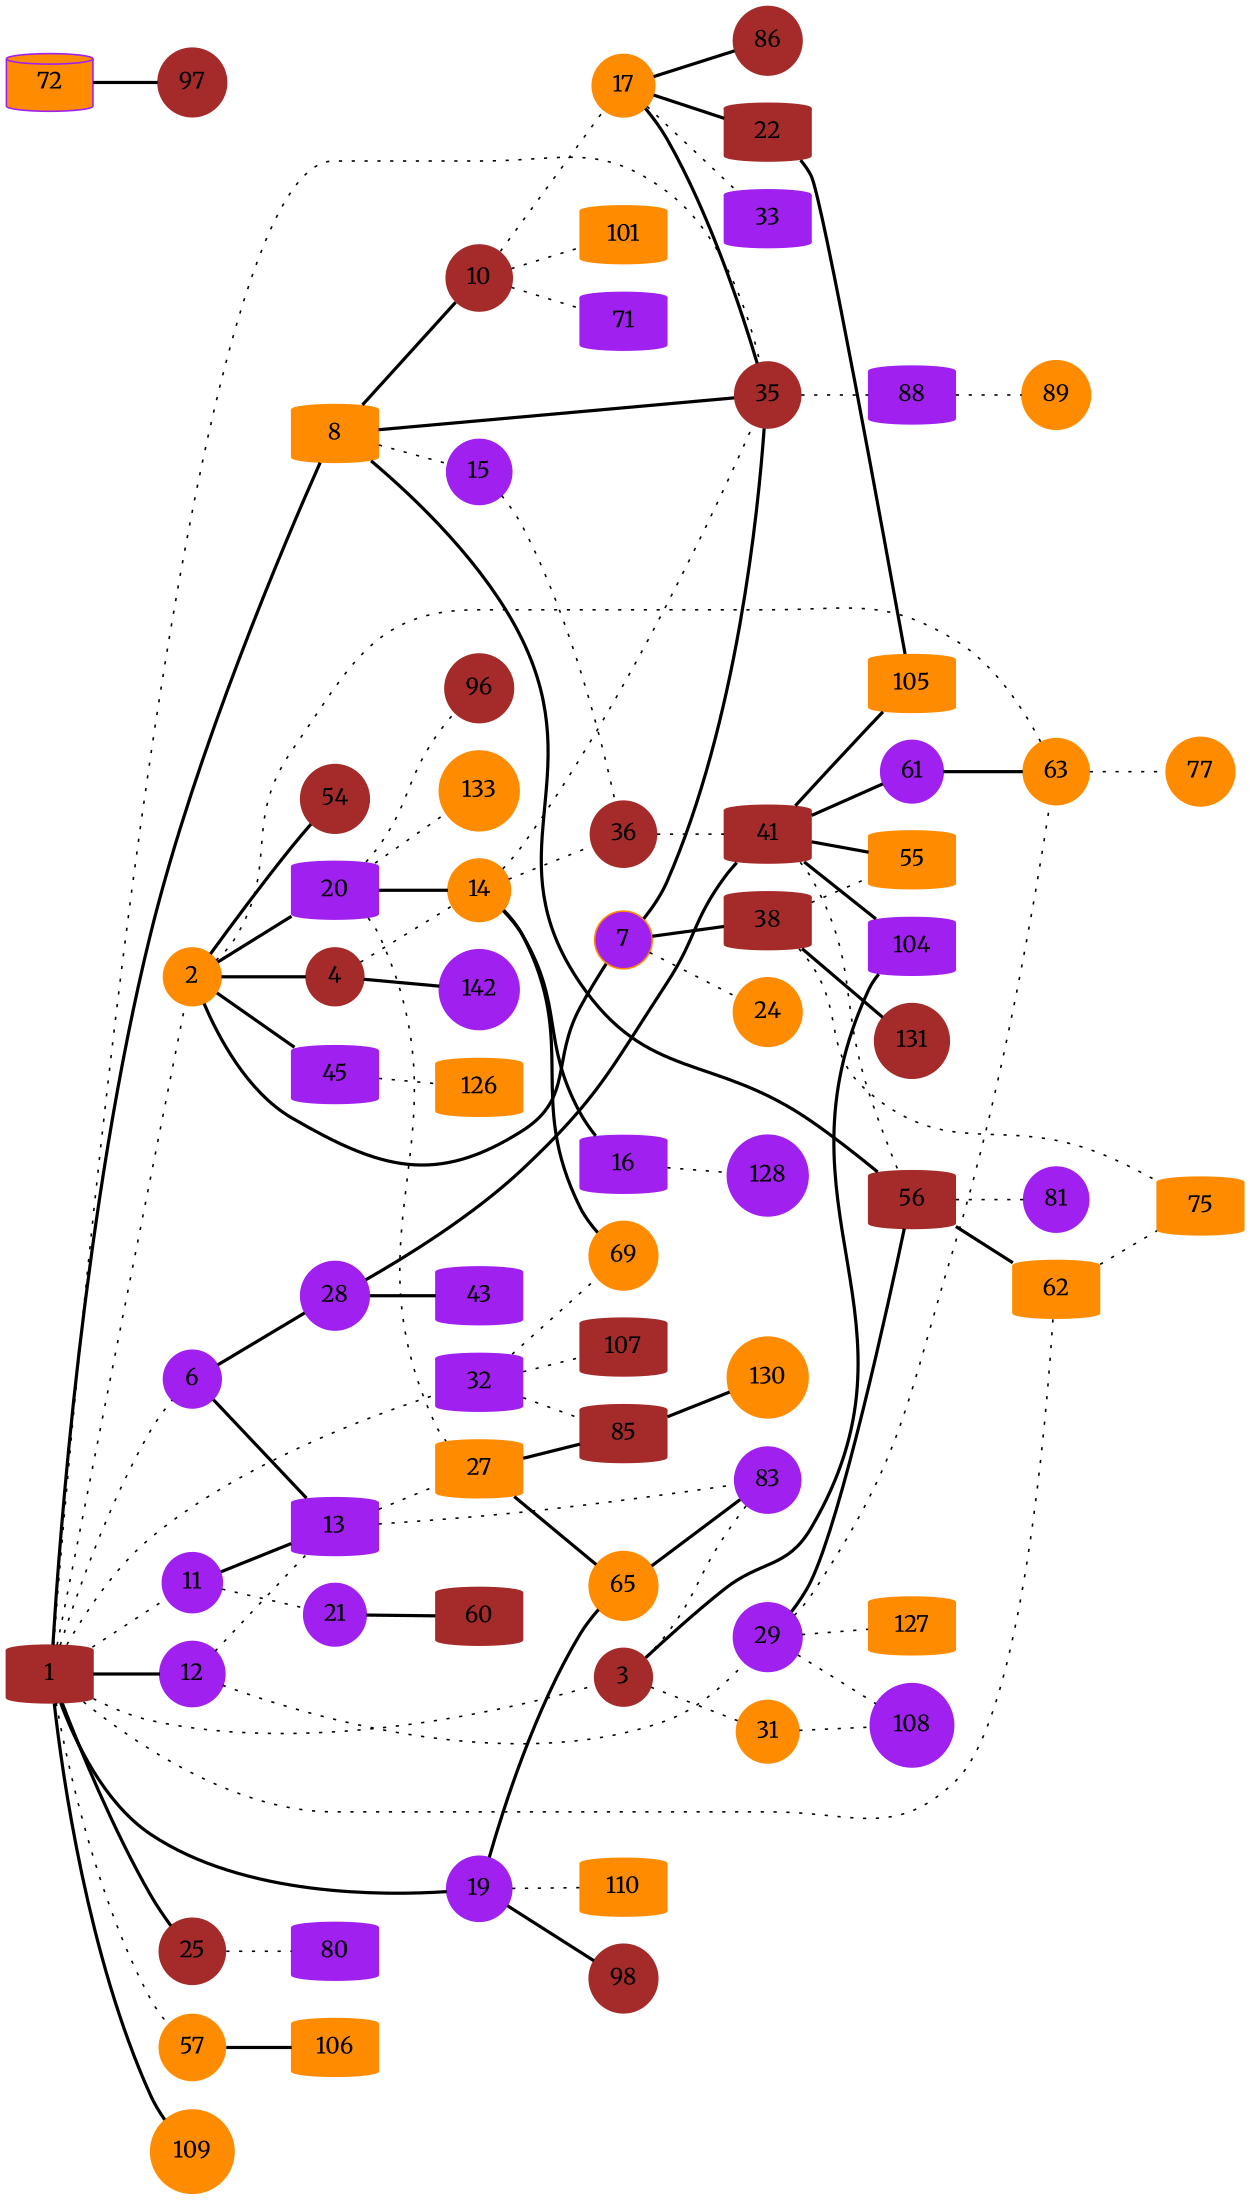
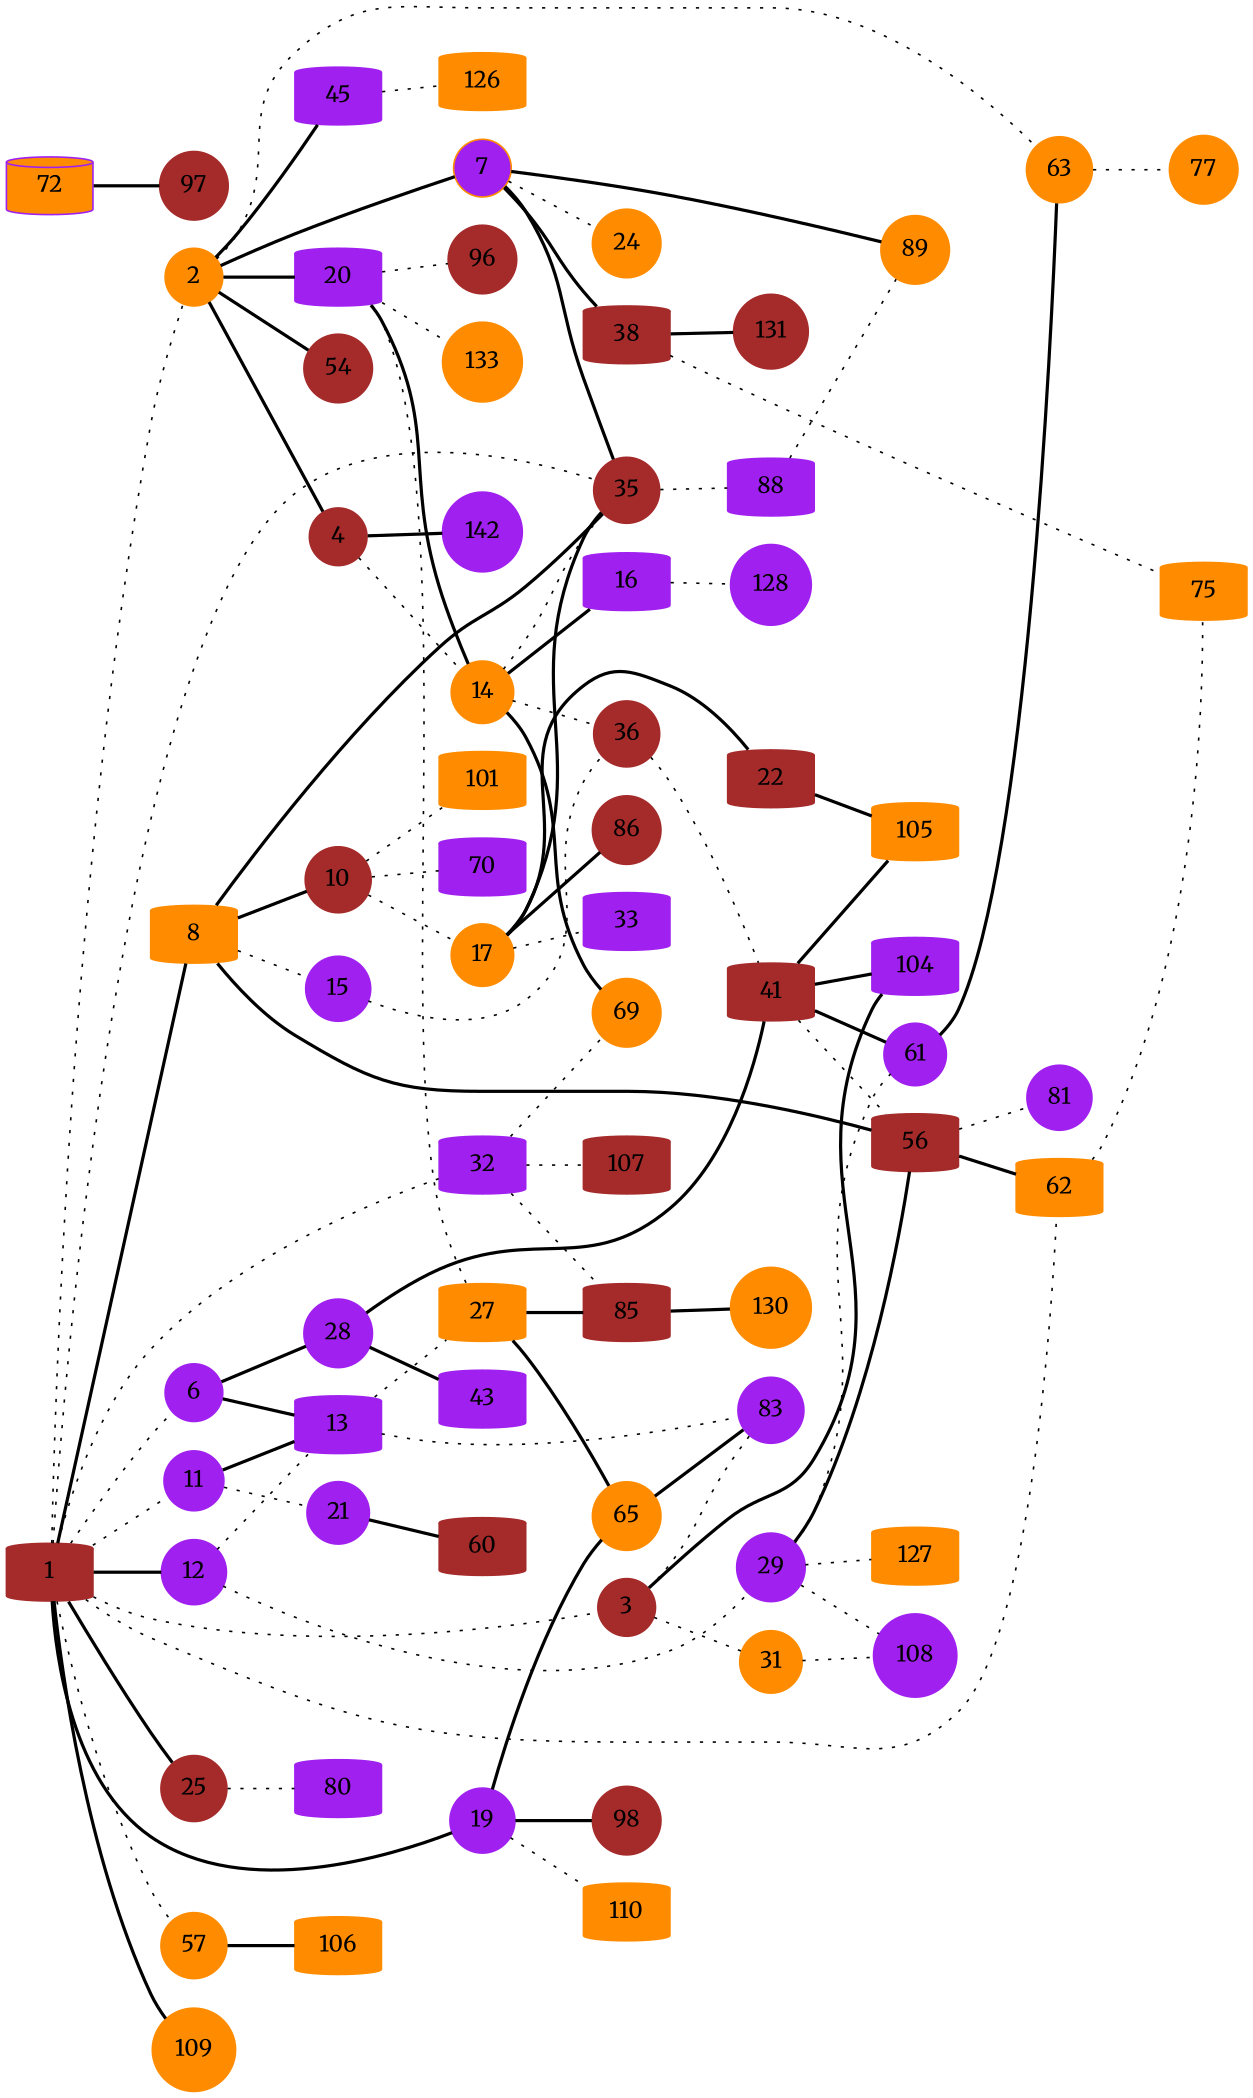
none -> (697, 201)
(623, 321) -> (482, 867)
(912, 860) -> none
(955, 1244) -> (840, 1307)
